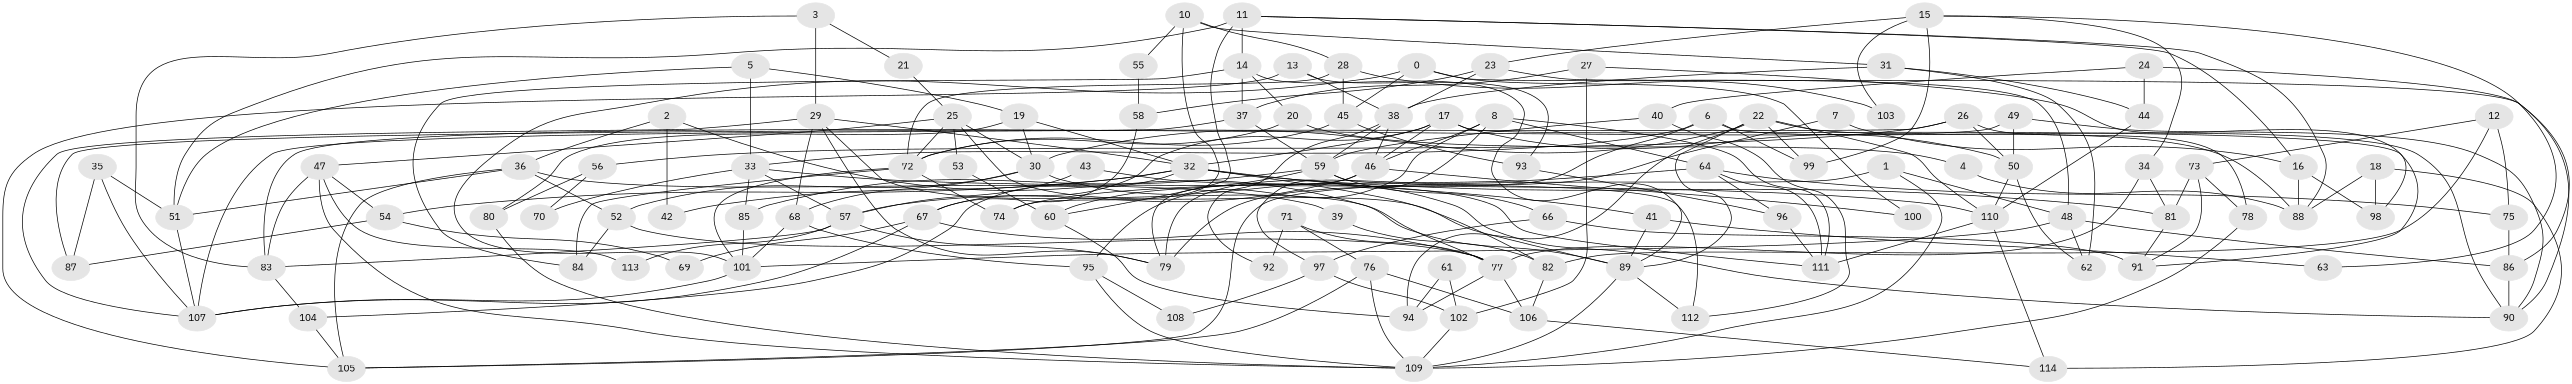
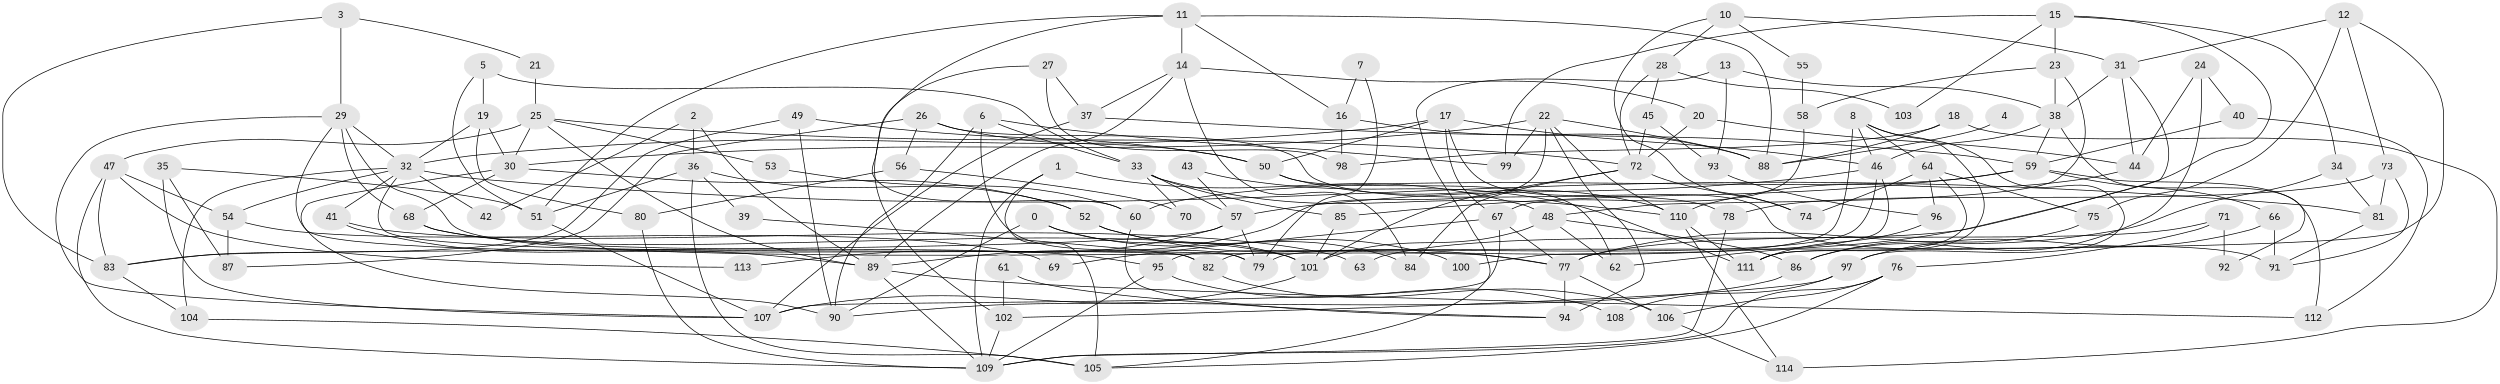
none -> (2232, 41)
(1378, 93) -> none
(1754, 147) -> (1977, 146)
